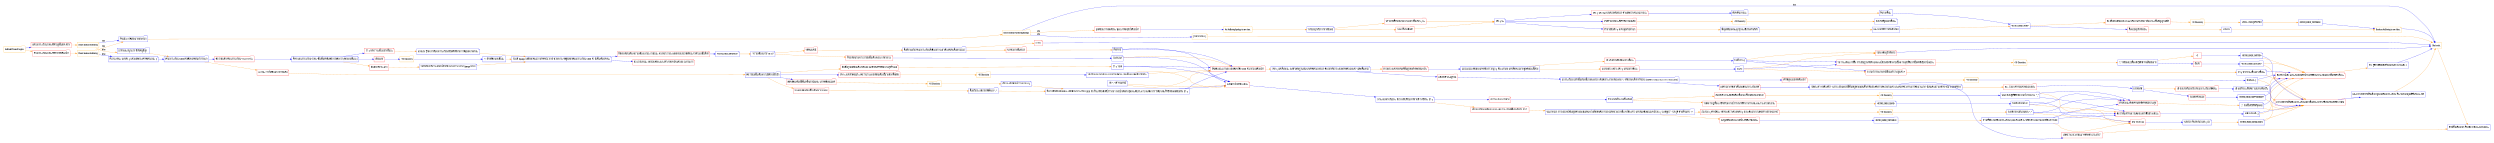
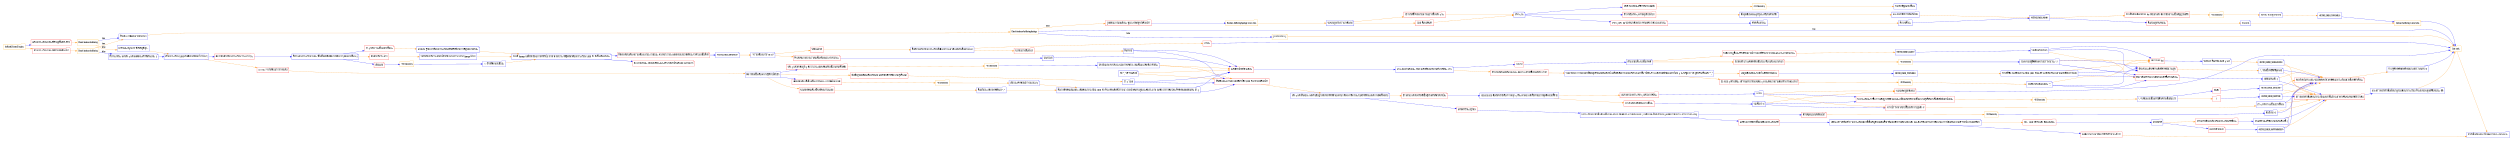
(1238, 30) -> (1242, 23)
(2138, 30) -> (2157, 23)
(1177, 57) -> none
(448, 67) -> (448, 57)
(1500, 100) -> (1519, 64)
